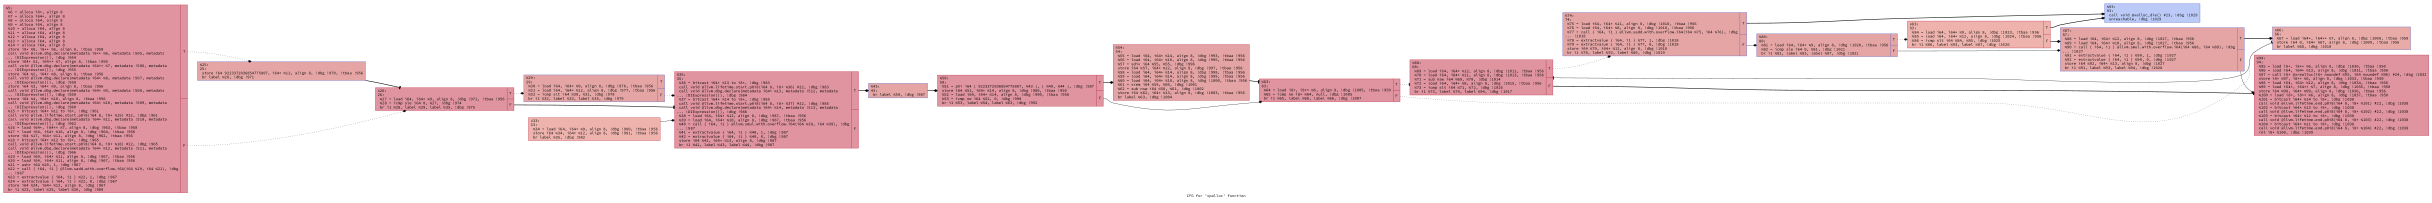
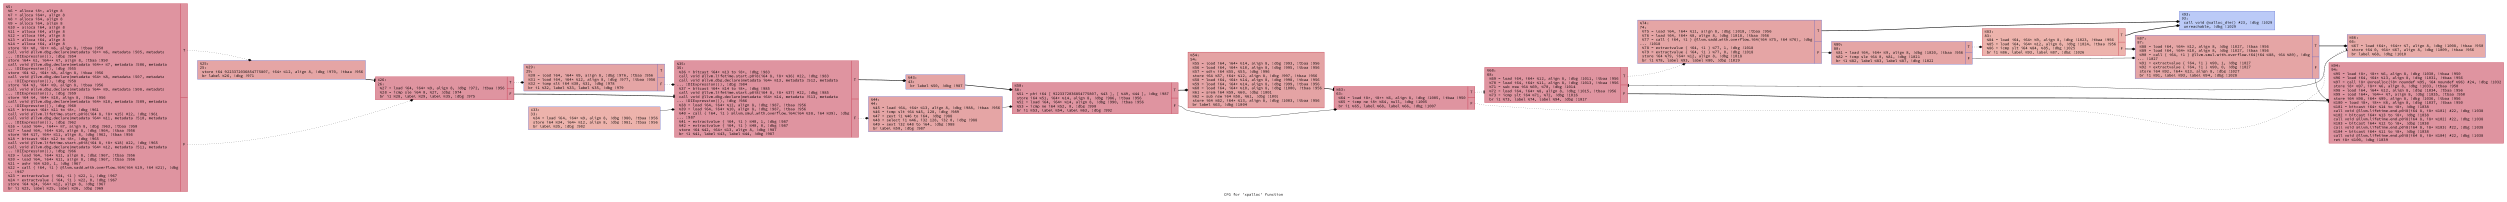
none -> (935, 114)
(594, 129) -> (594, 118)
